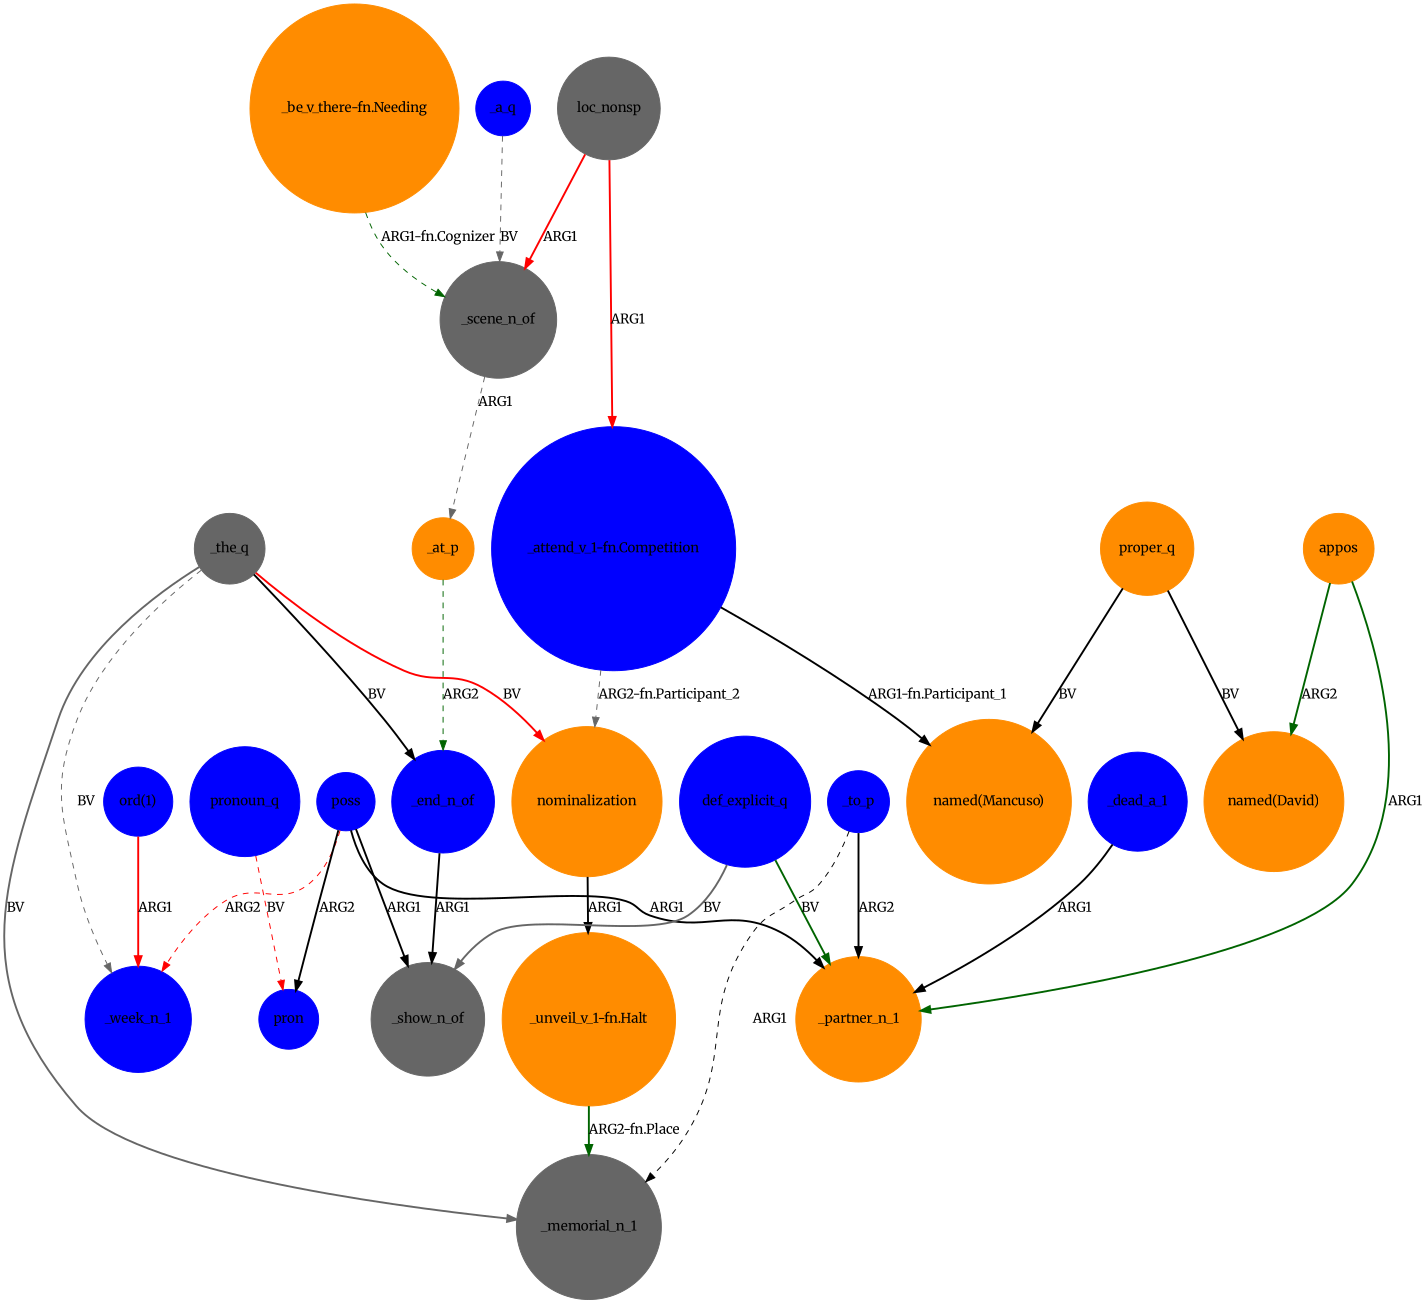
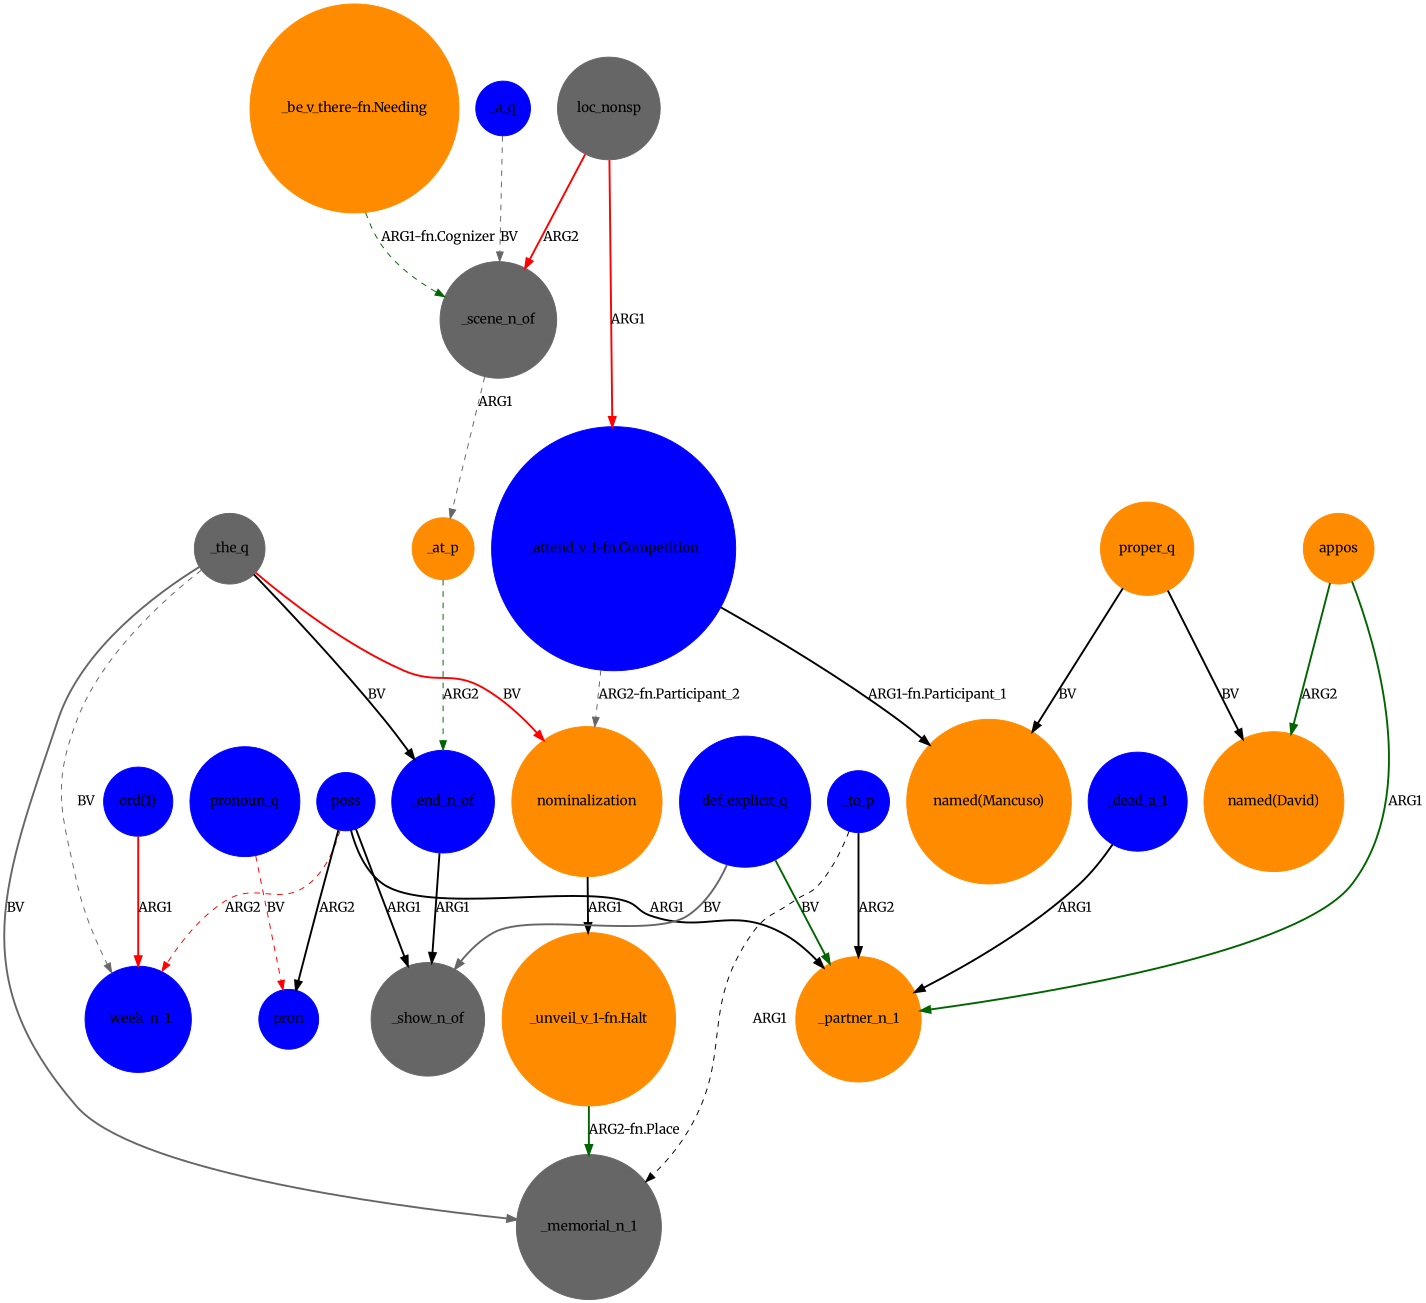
(560, 237) -> (561, 237)
